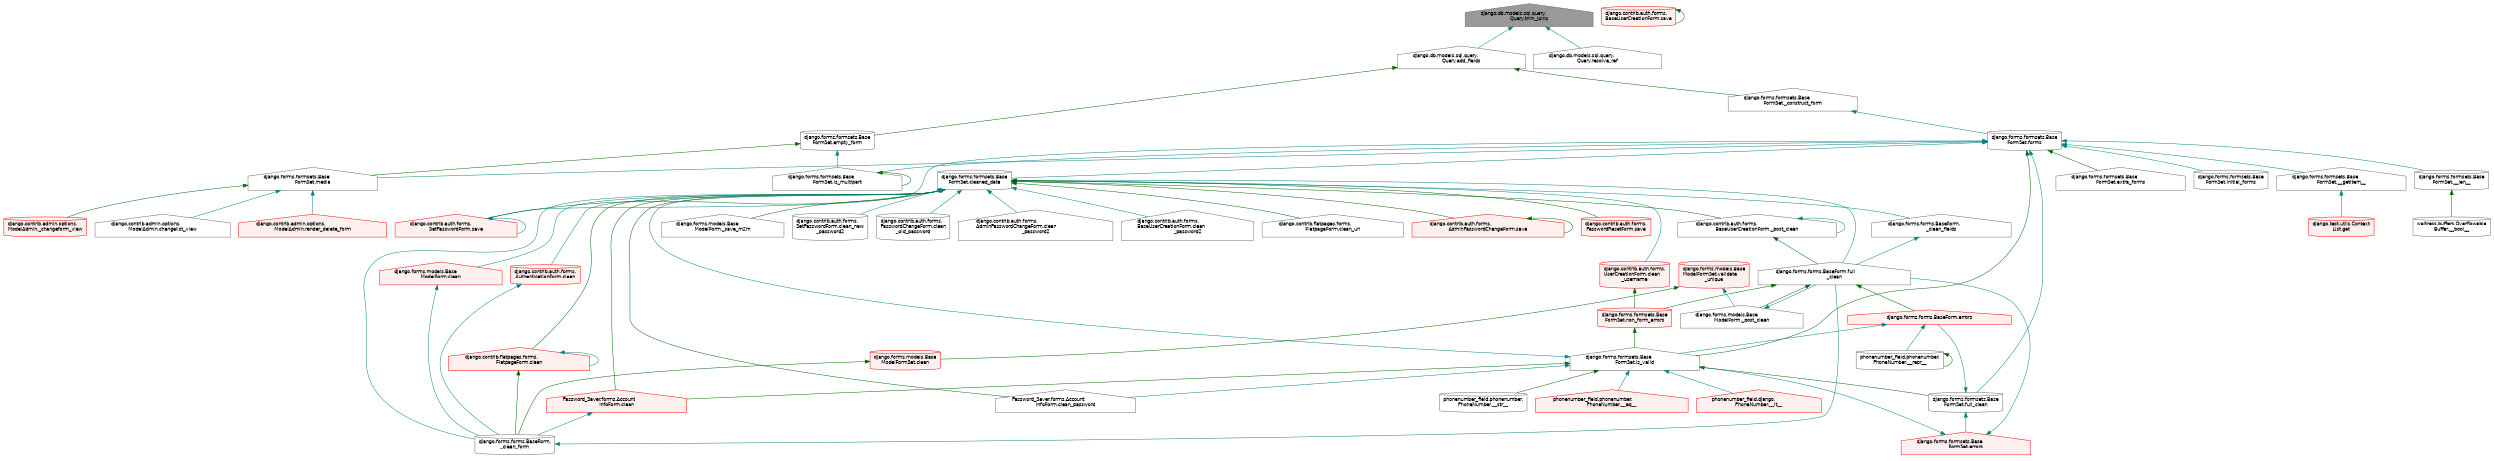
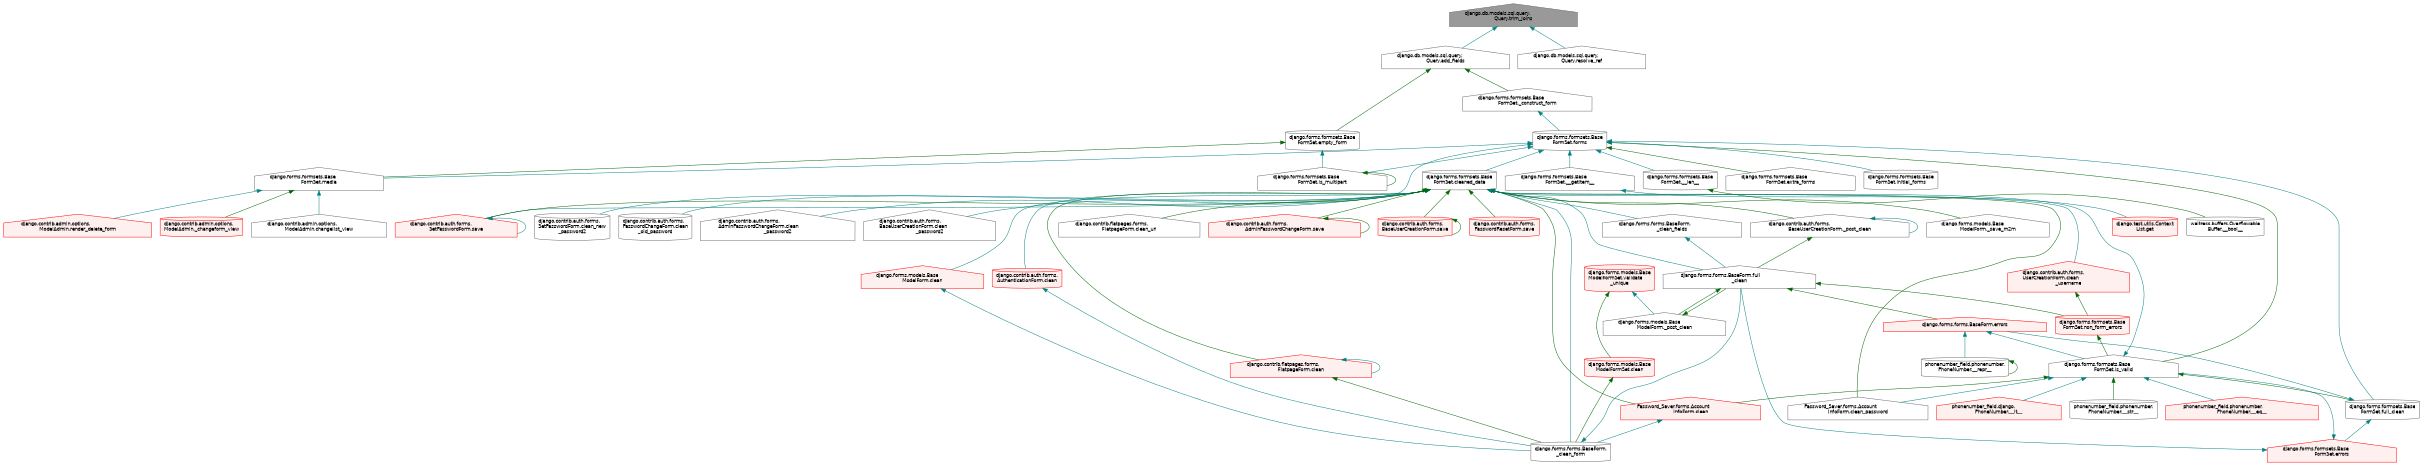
none -> (1436, 205)
(1635, 275) -> (2069, 278)
(1792, 296) -> (1707, 301)
